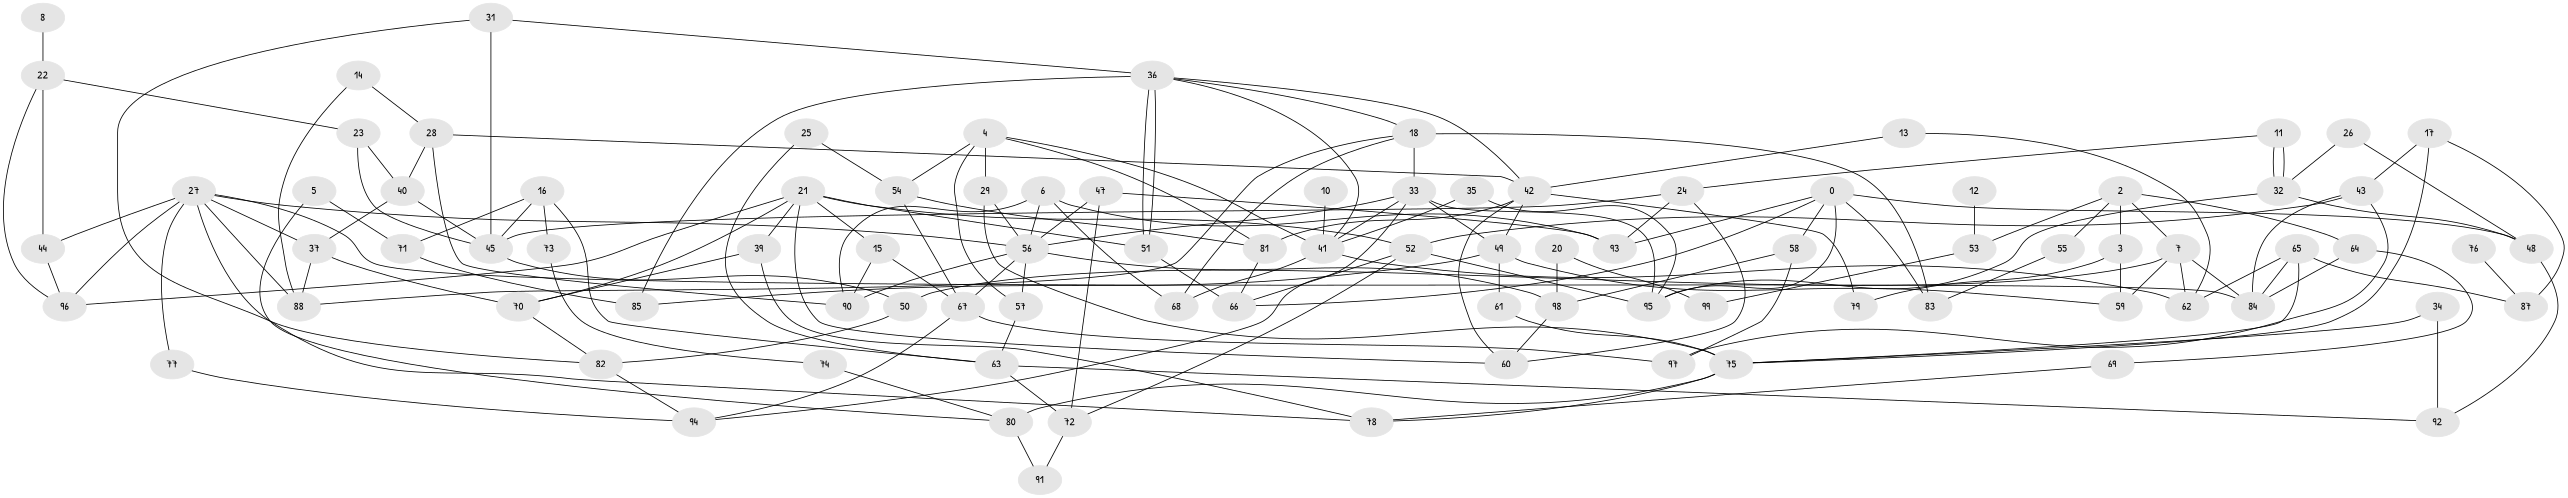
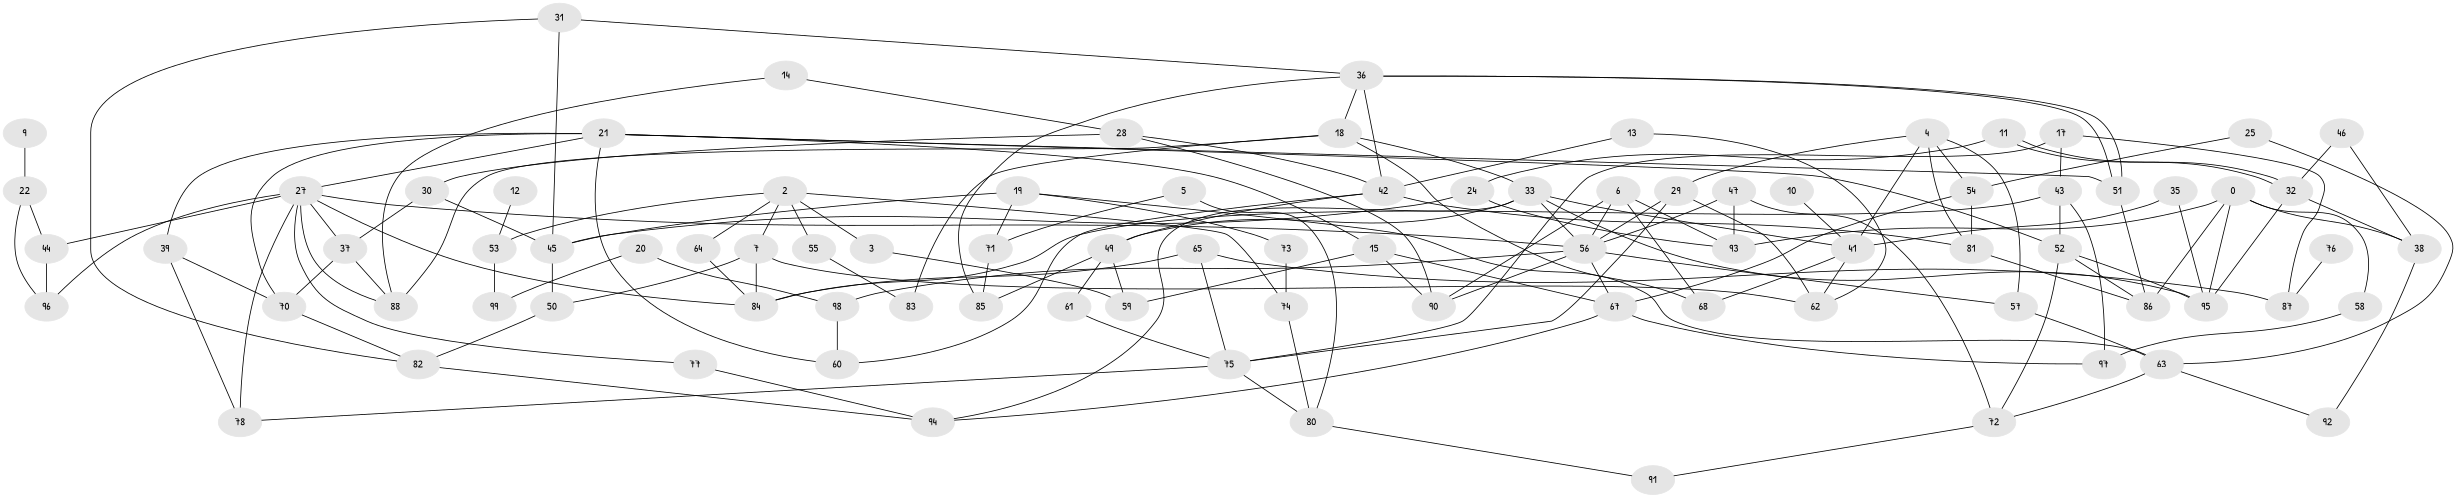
(43, 18) -> (25, 133)
(1304, 127) -> none
(358, 133) -> none
(2349, 133) -> (2342, 133)
(403, 191) -> (427, 191)
(542, 191) -> (1018, 191)
none -> (1056, 214)
(1889, 244) -> none
(2532, 249) -> (2420, 249)
(1720, 267) -> none
(440, 278) -> (452, 162)
(2150, 278) -> (1251, 278)
(2242, 278) -> (1776, 247)
(1234, 307) -> (2148, 307)
(1856, 307) -> none
(2438, 307) -> none
(1699, 334) -> none
(2113, 364) -> none
